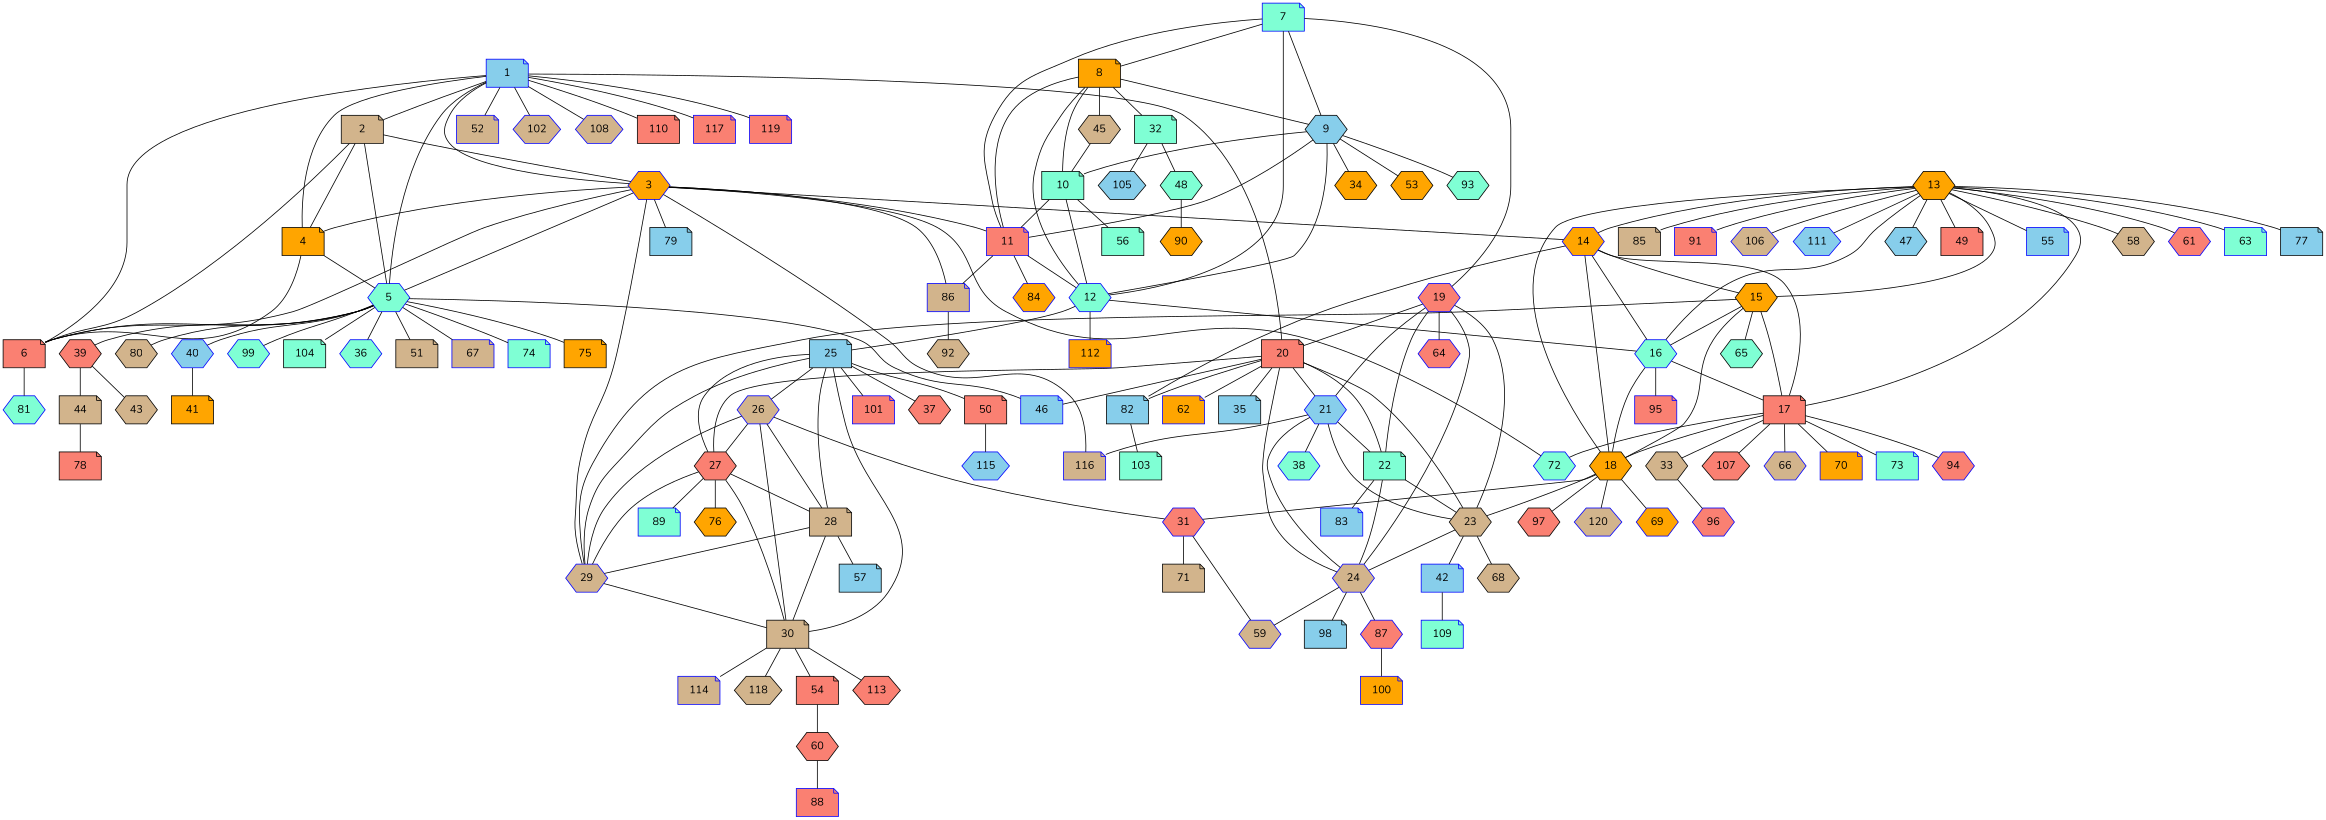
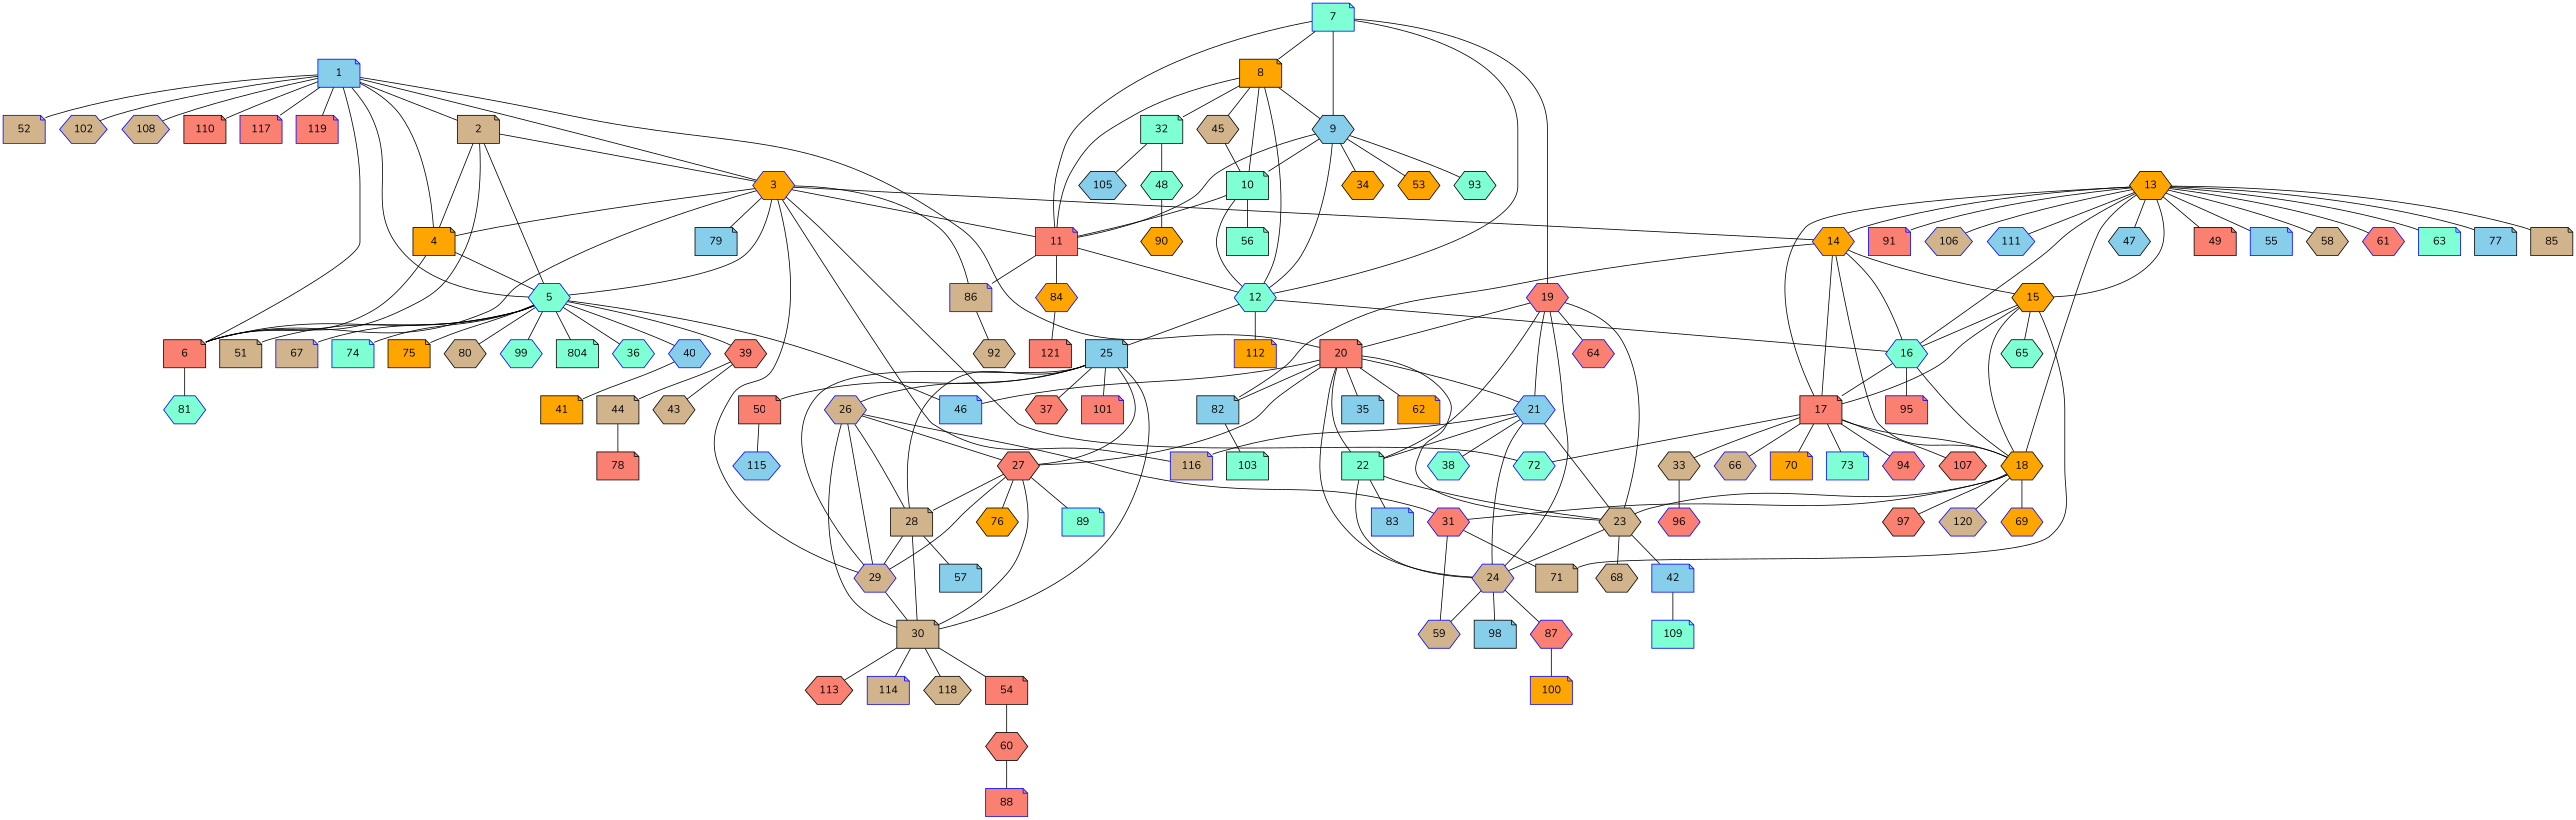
(1122, 318) -> (1932, 555)
(305, 354) -> (577, 354)
none -> (1050, 354)
